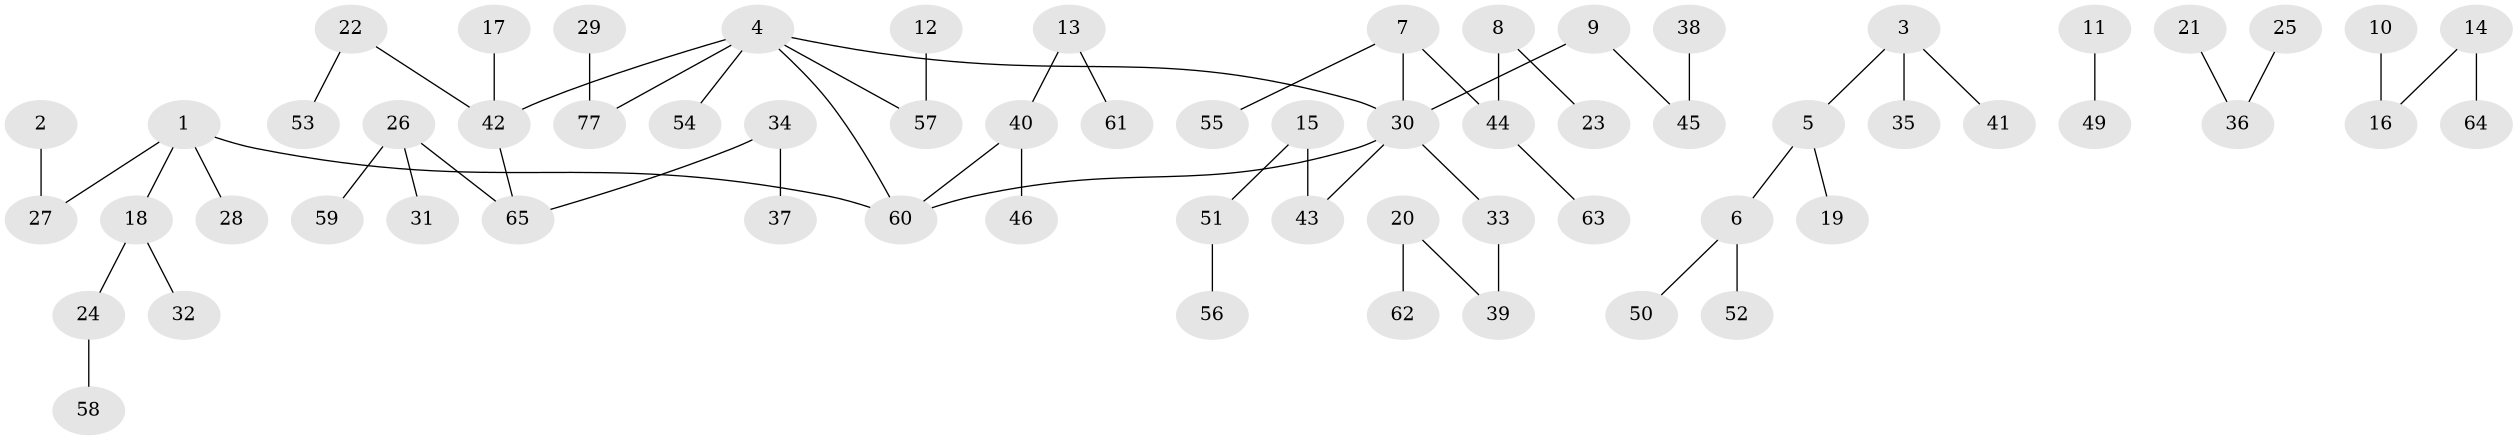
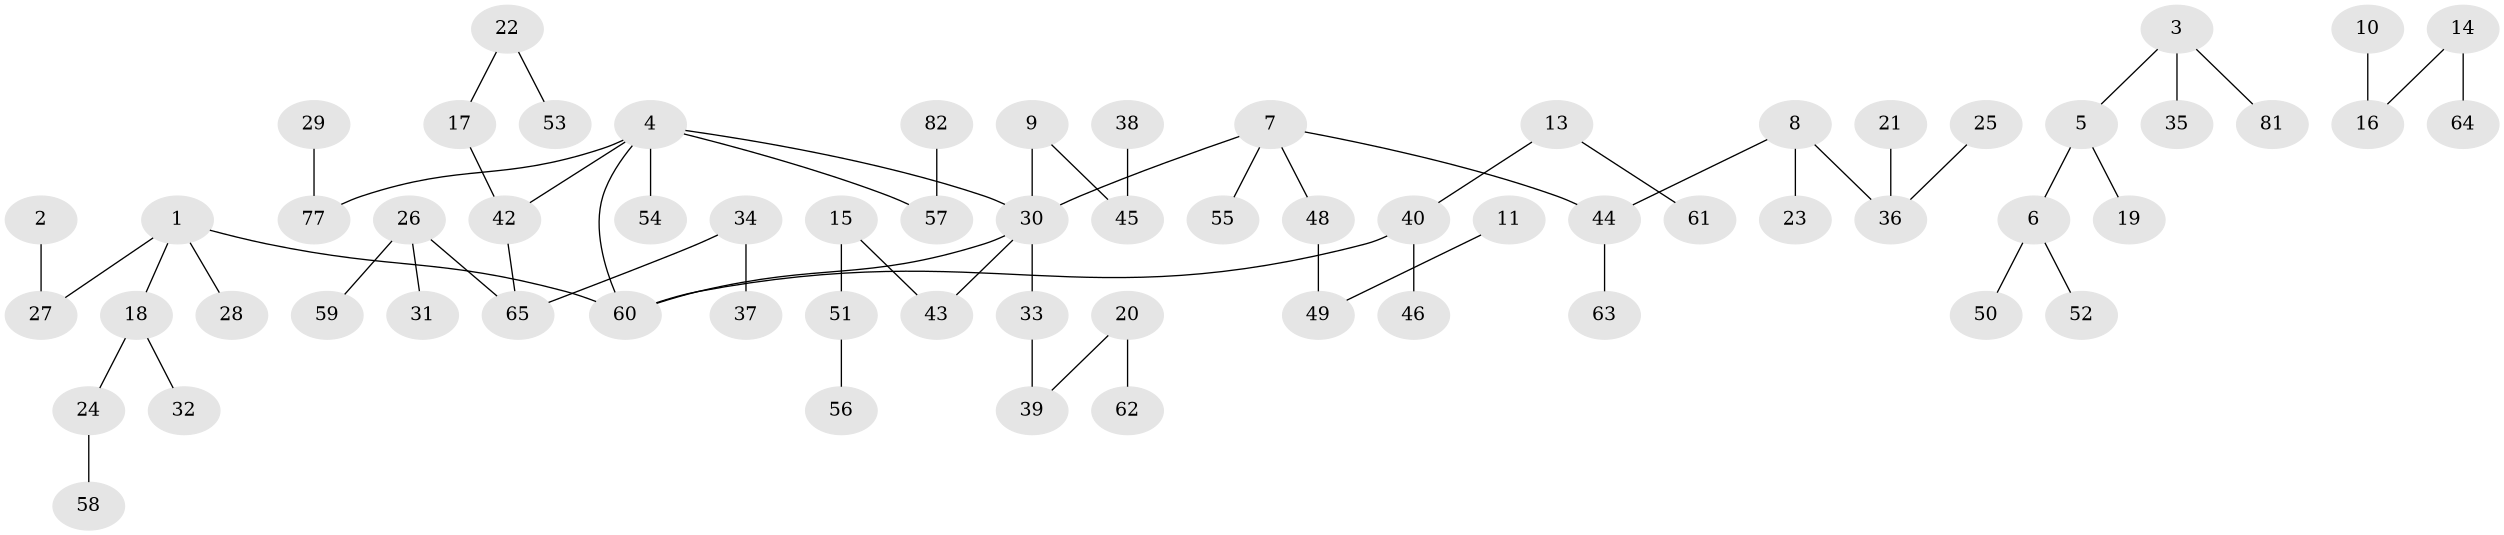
(926, 29) -> (937, 125)
(423, 77) -> (484, 77)
(1999, 125) -> (2272, 125)
none -> (1843, 172)
none -> (1318, 220)
